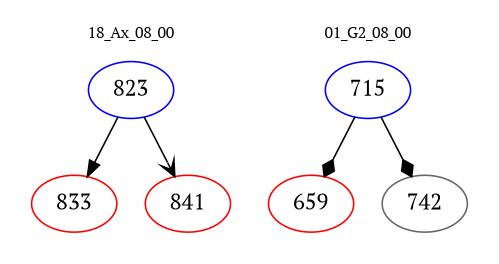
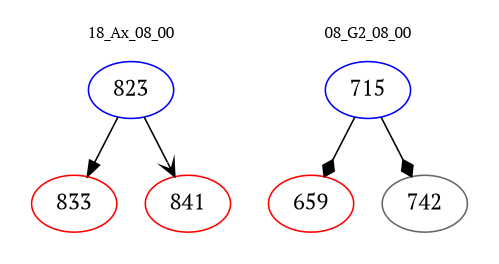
(368, 34) -> (368, 34)
